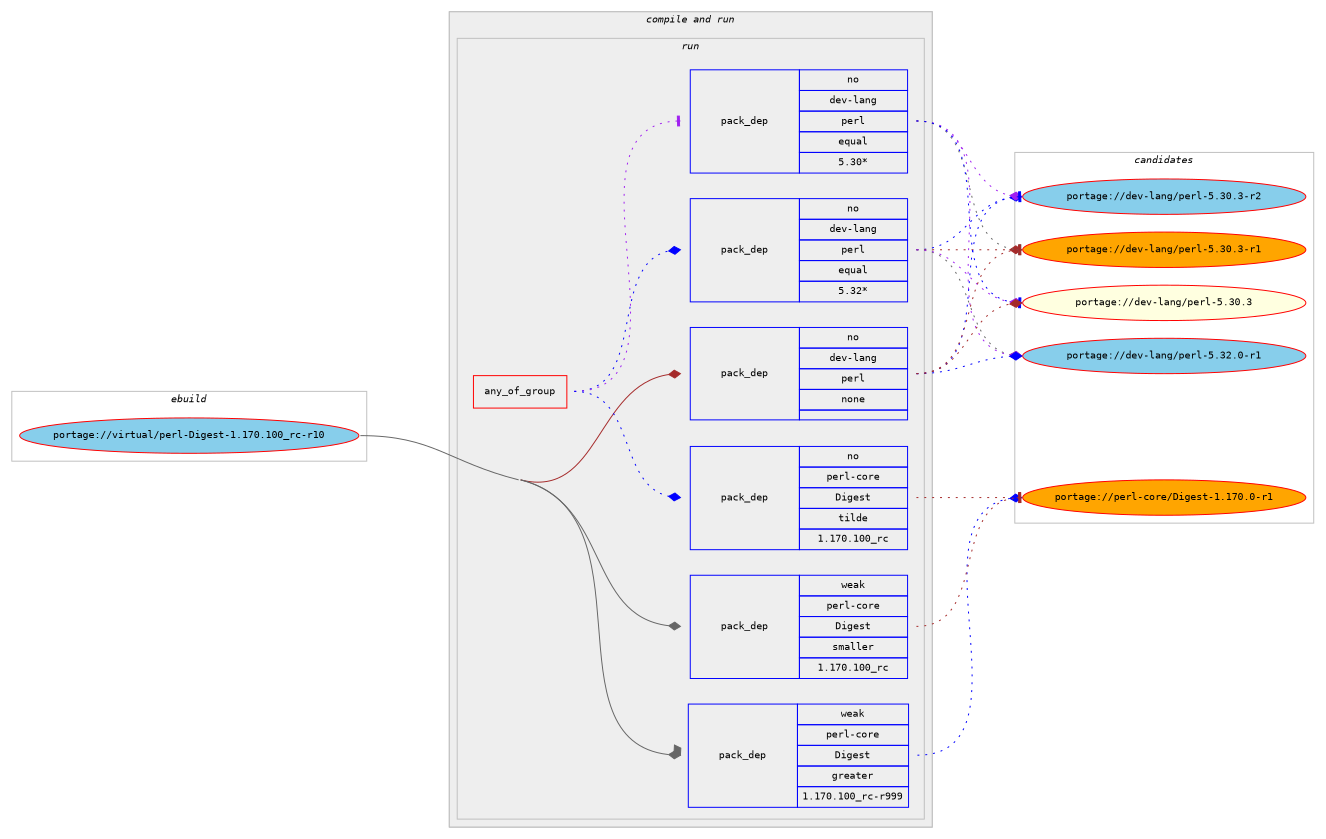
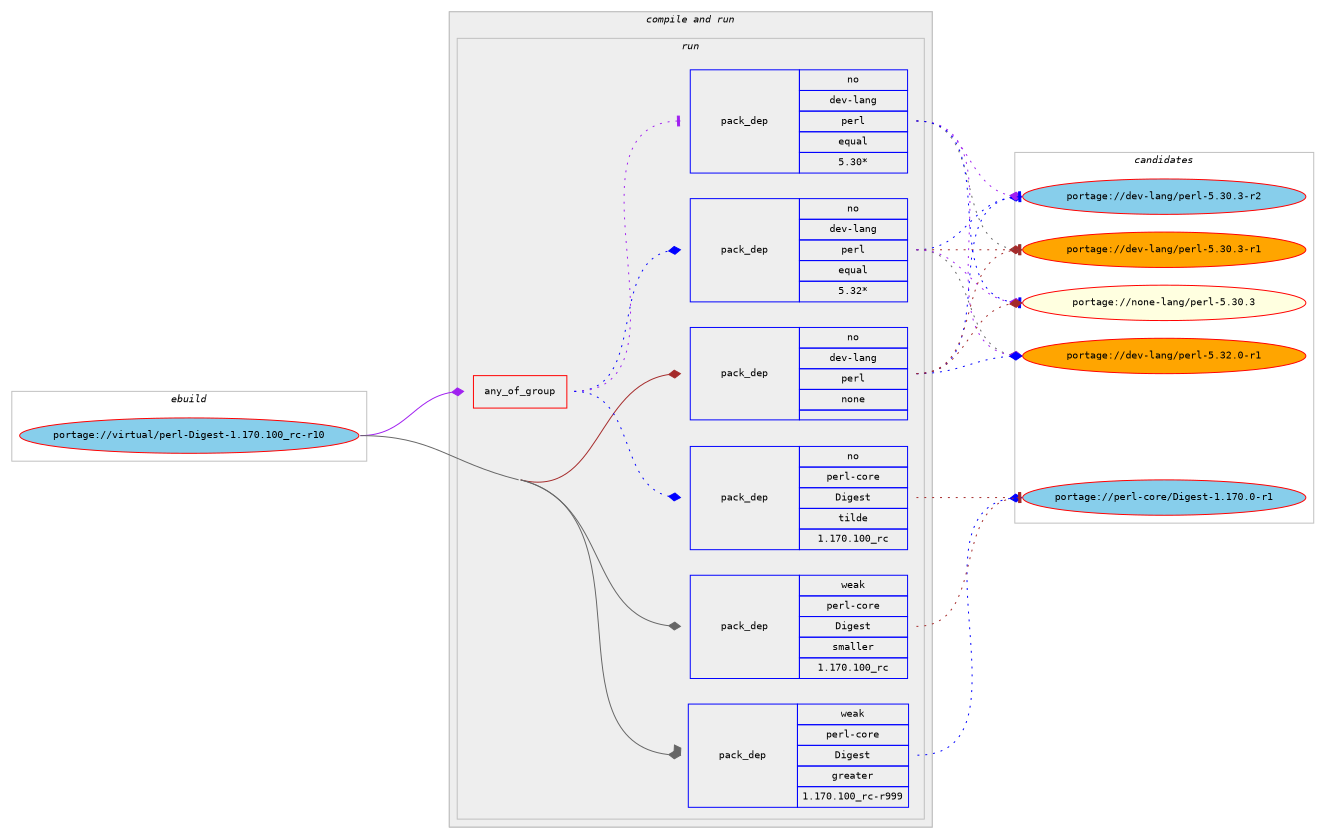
(1164, 303) -> (1164, 303)
(1164, 356) -> (1164, 356)
none -> (407, 417)
(1164, 498) -> (1164, 498)
